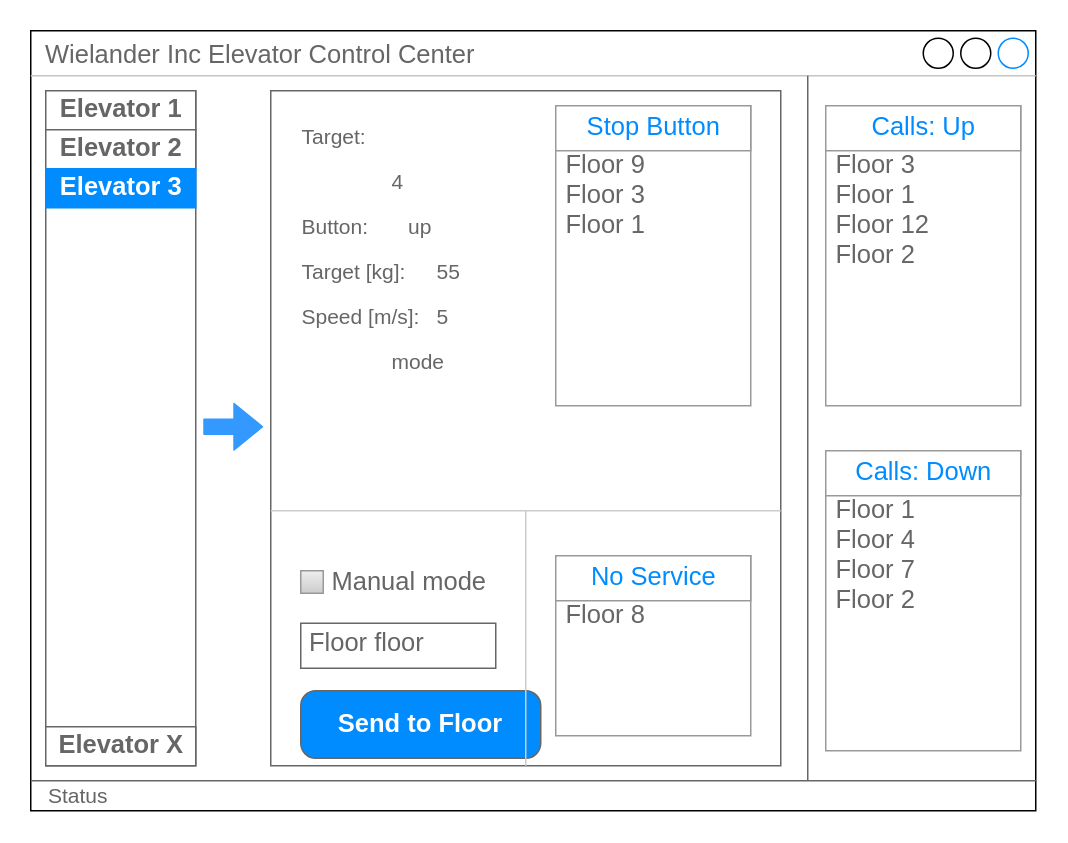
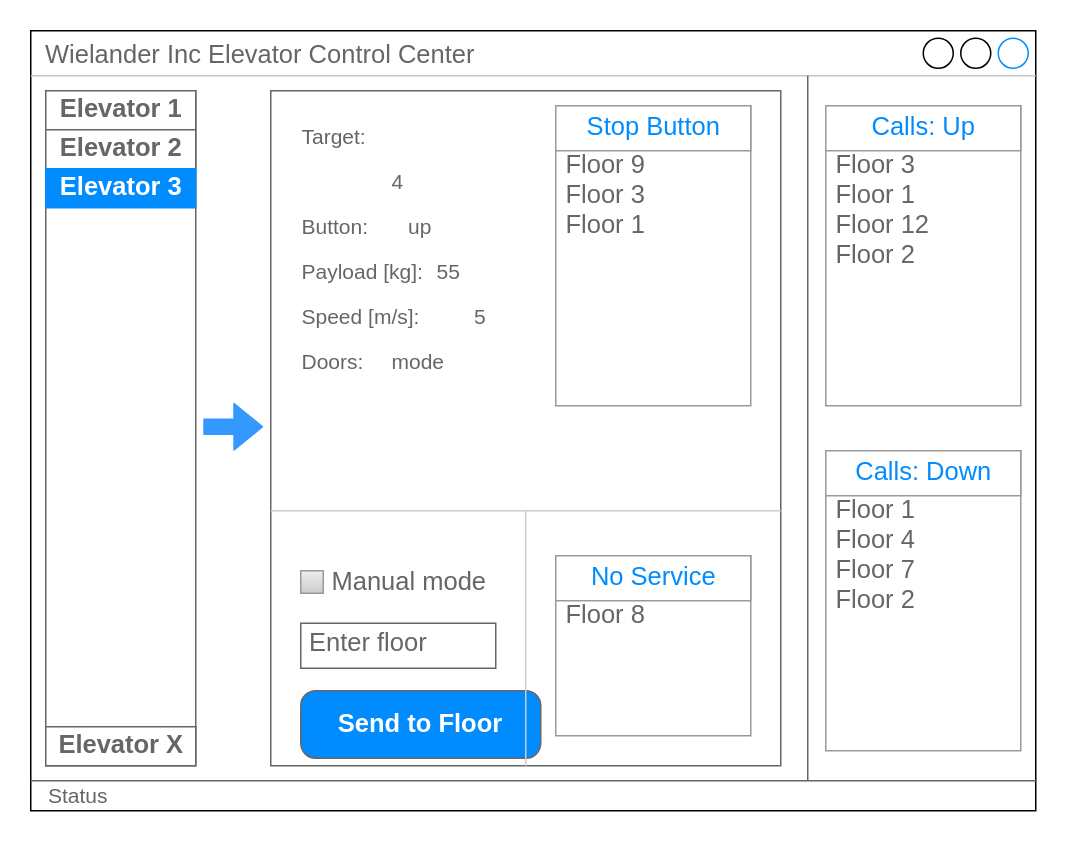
(367, 272) -> (368, 272)
(464, 317) -> (502, 317)
none -> (329, 362)
(378, 644) -> (382, 644)
